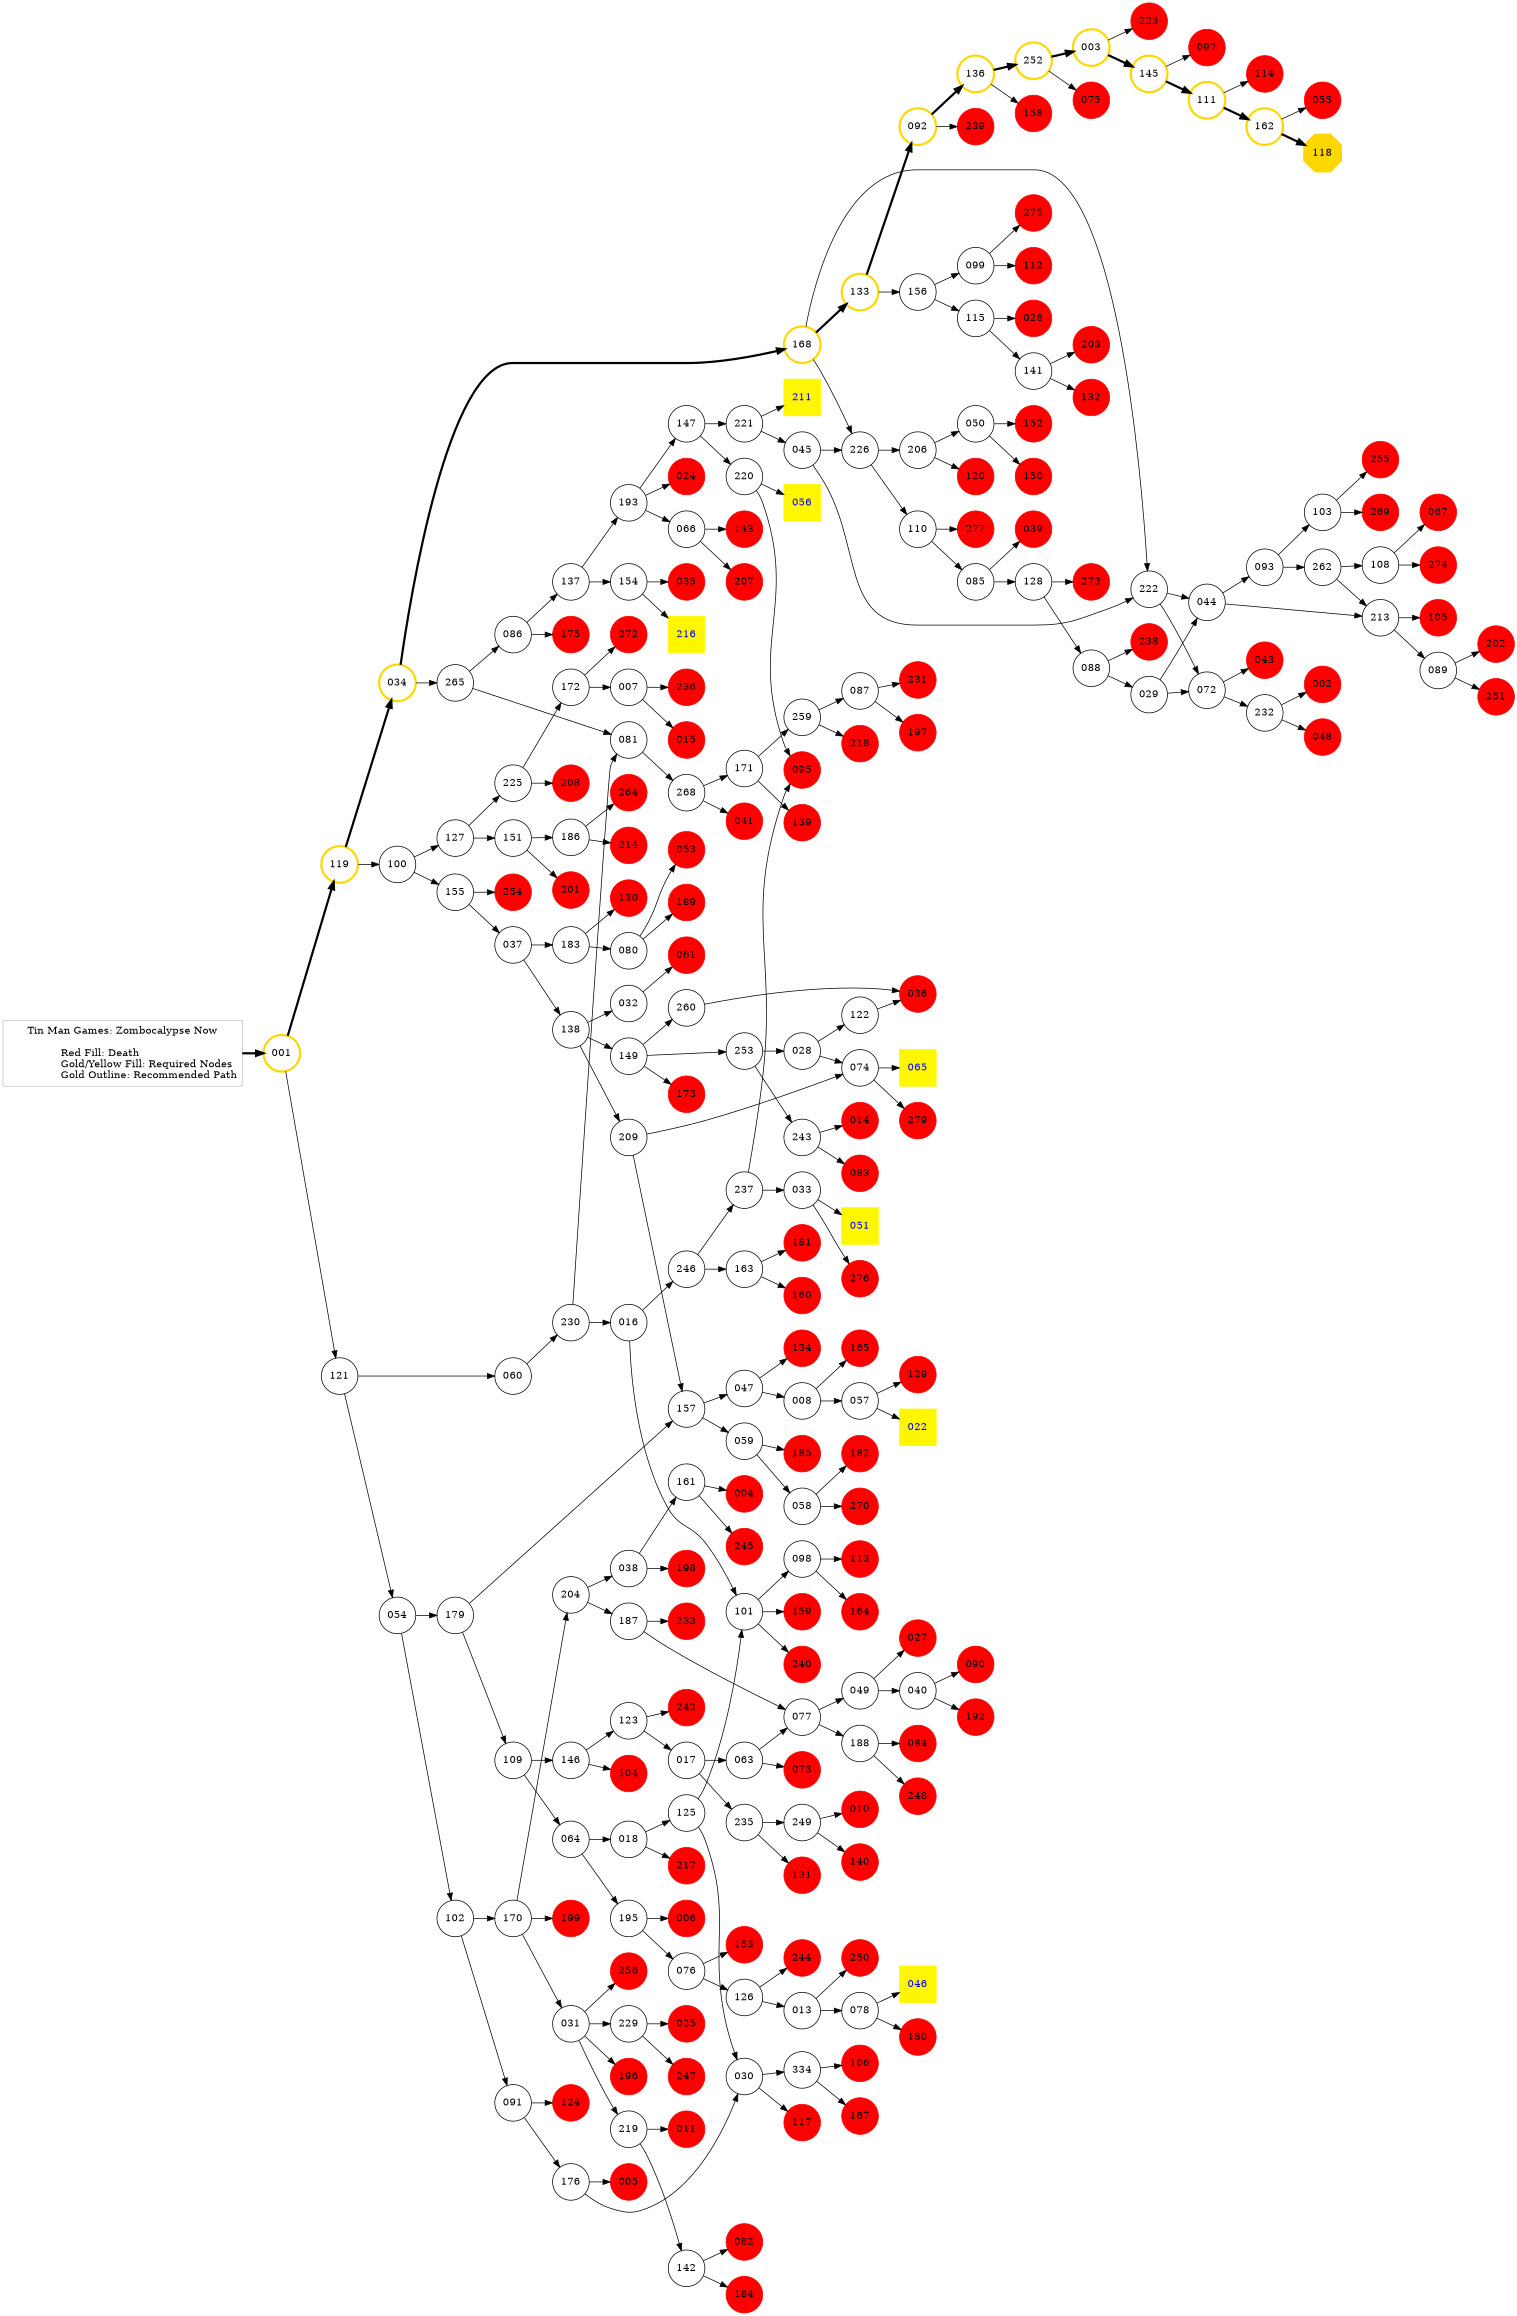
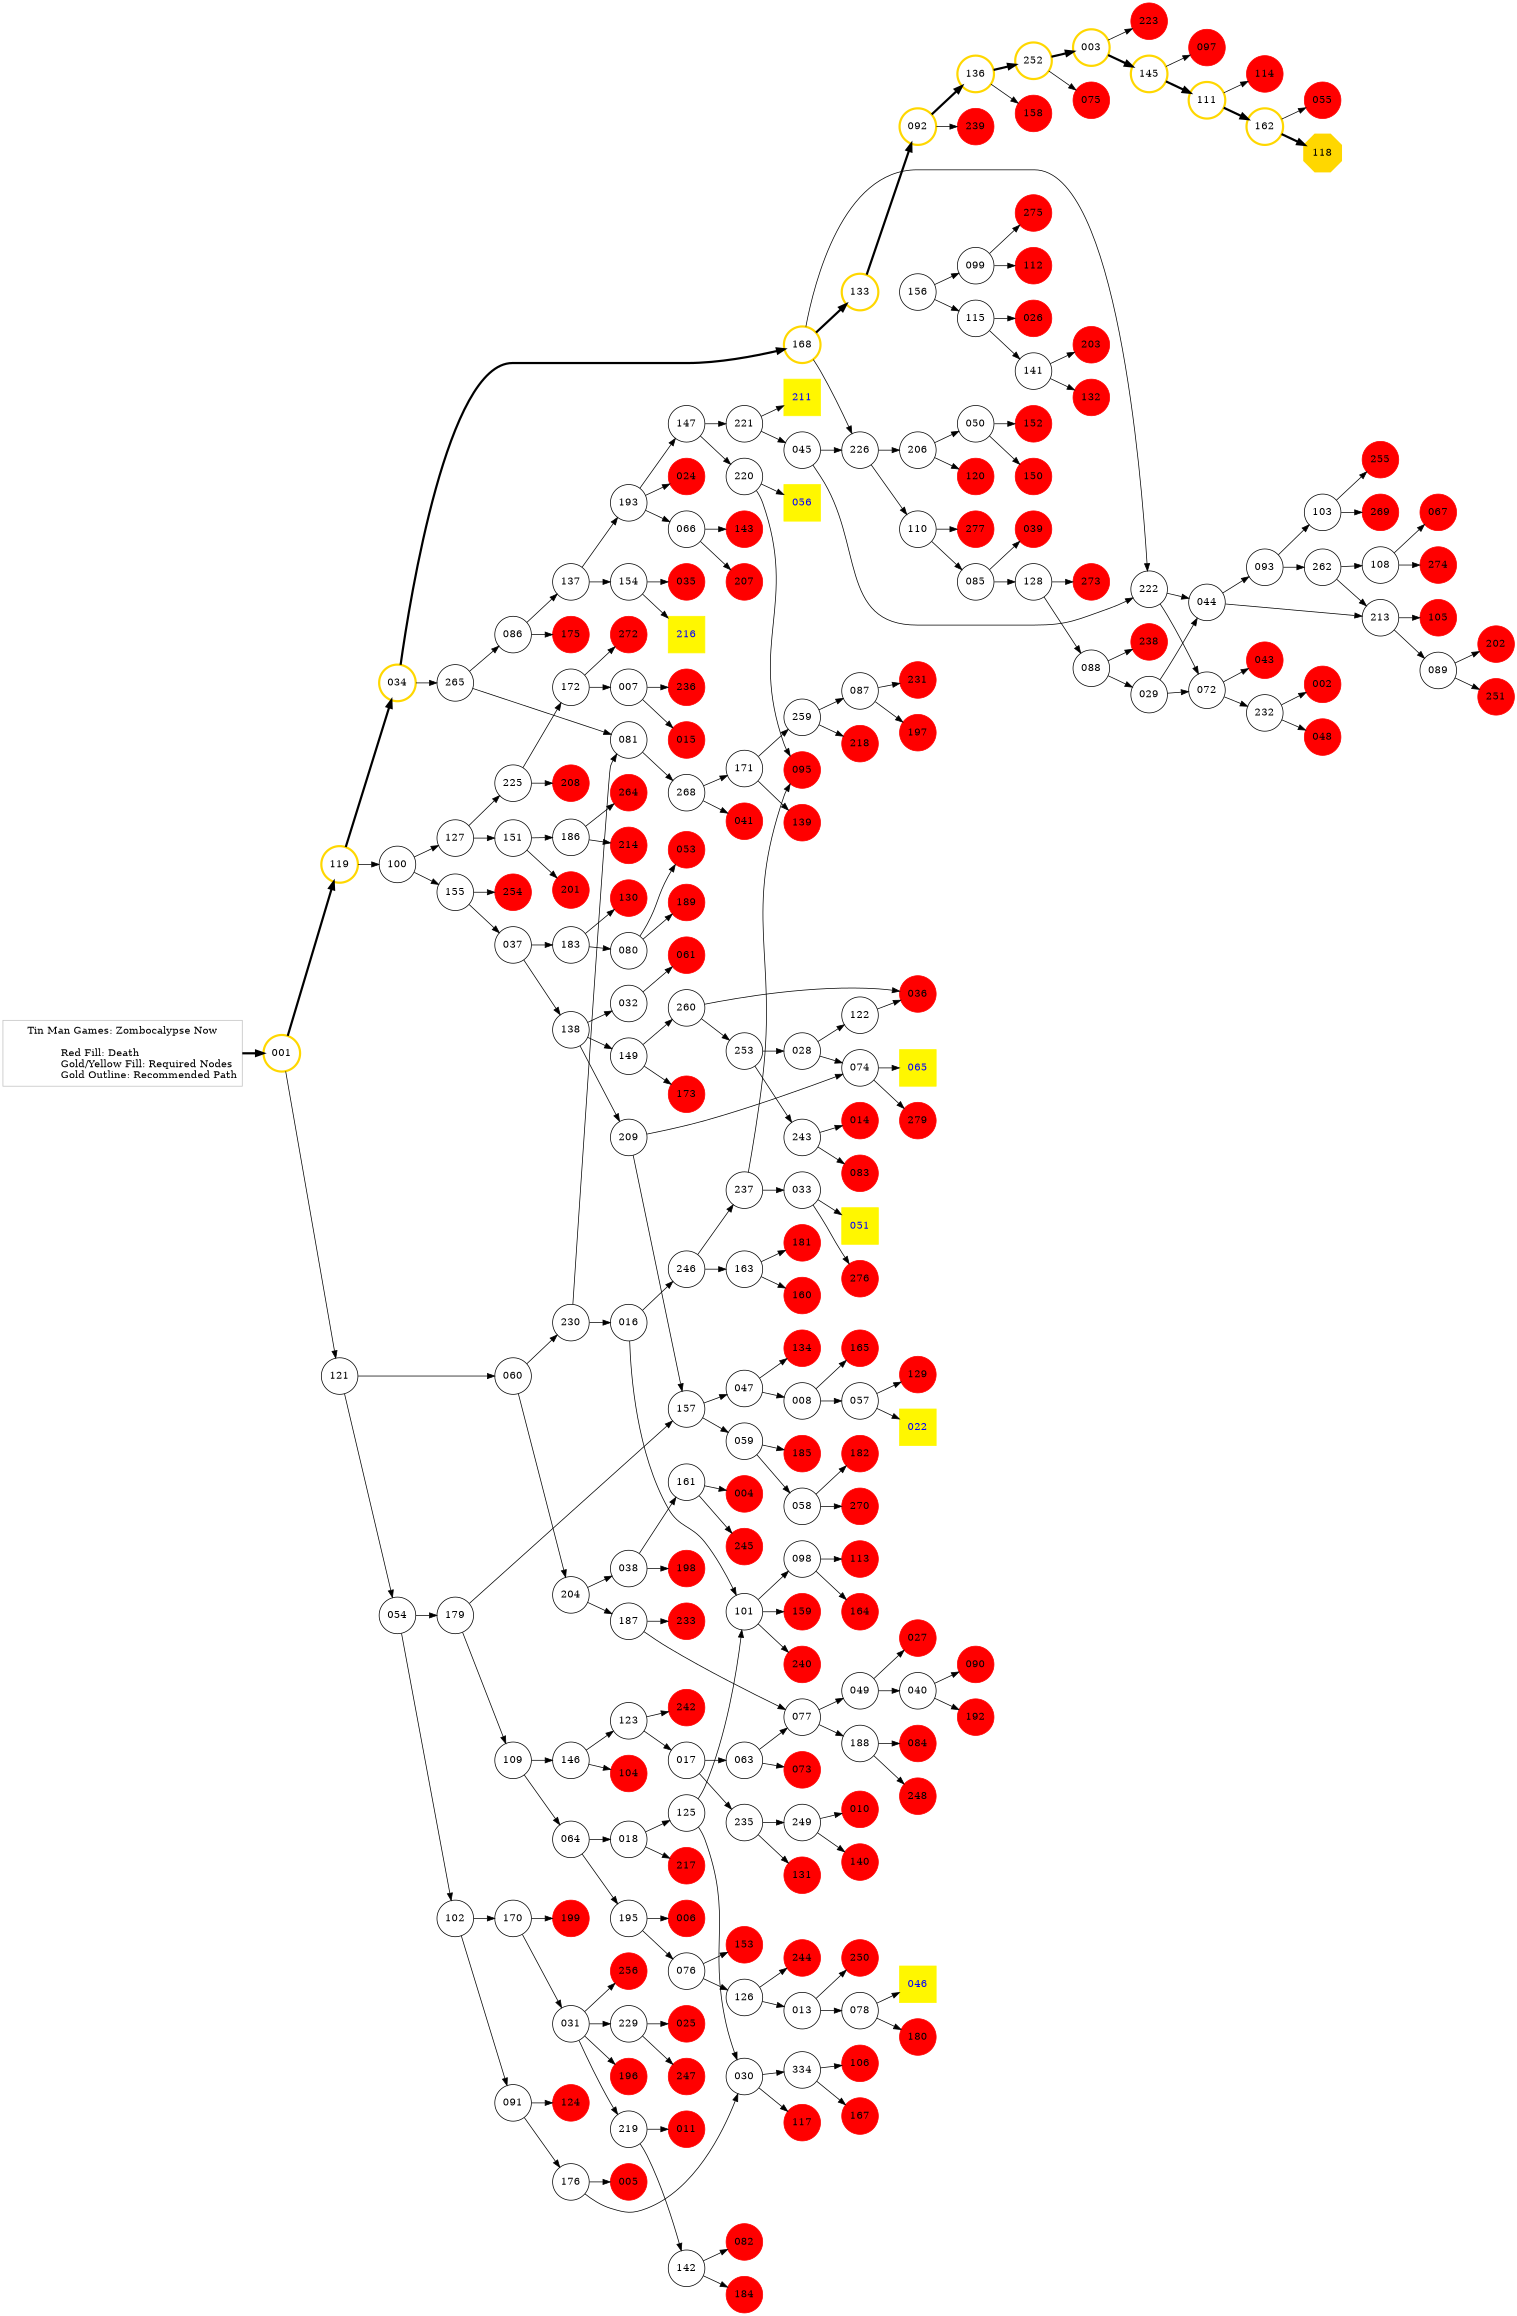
(885, 292) -> none
(683, 1054) -> (713, 1027)
(540, 1767) -> (541, 1482)
